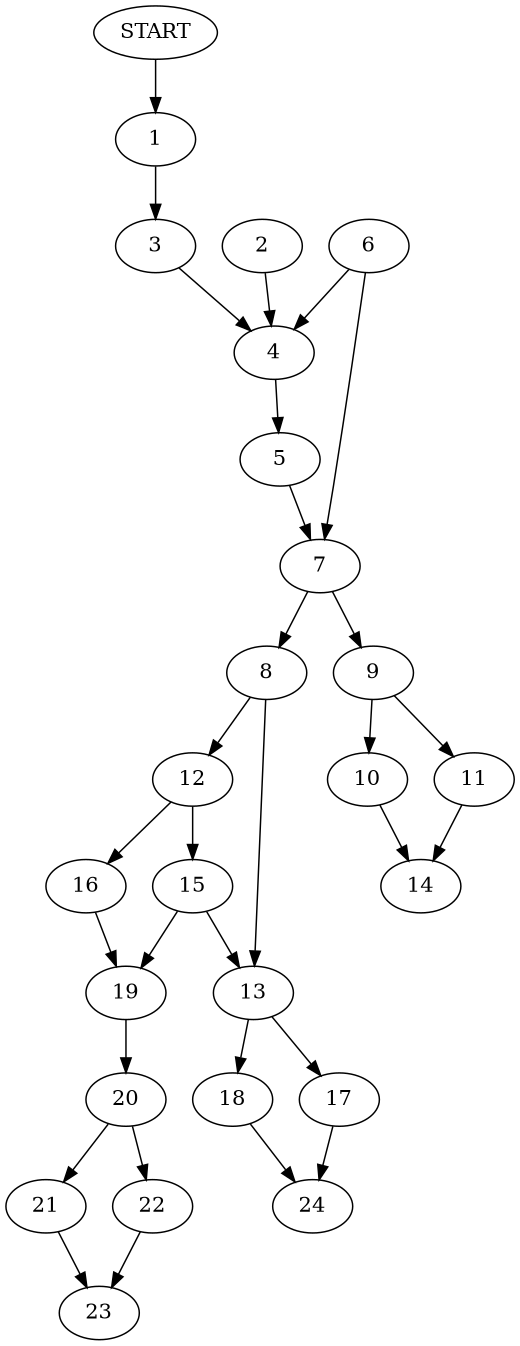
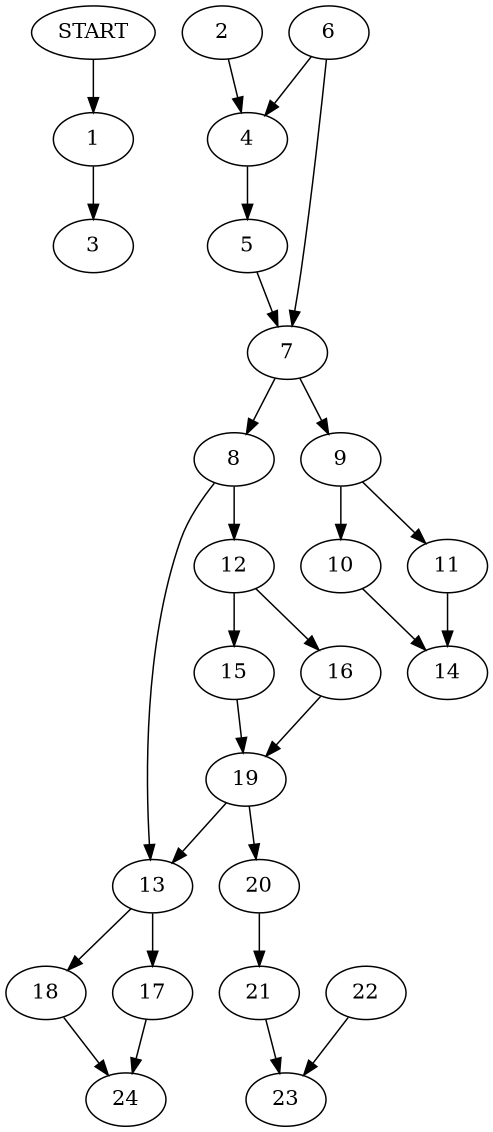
(209, 294) -> none
(219, 933) -> (204, 827)
(137, 1146) -> none
